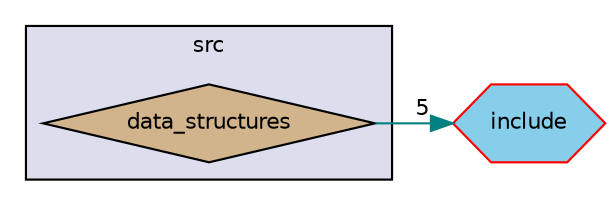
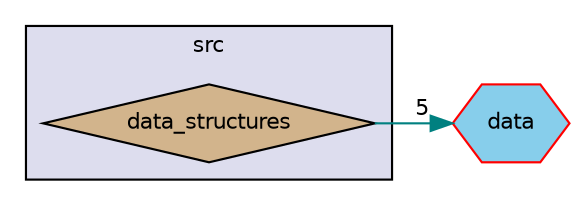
(529, 123) -> (511, 123)
